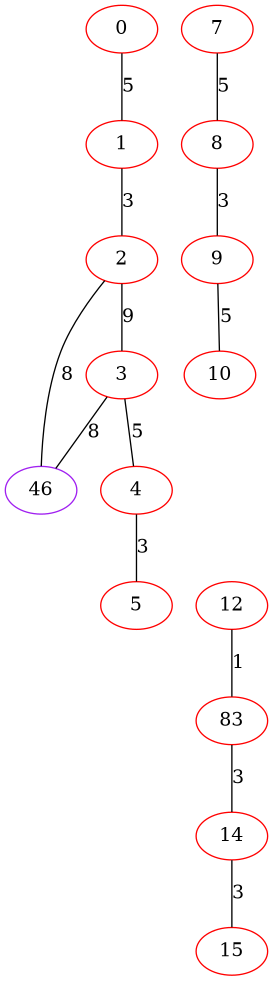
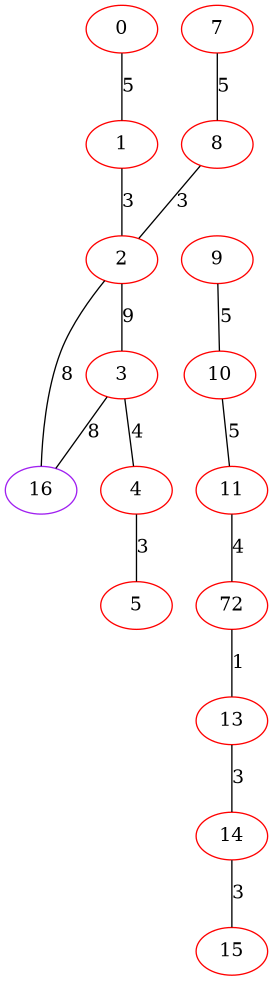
(217, 202) -> (170, 202)
(138, 433) -> (138, 433)
(41, 490) -> (41, 490)
none -> (232, 490)
(232, 606) -> (232, 606)
(232, 721) -> (232, 721)
